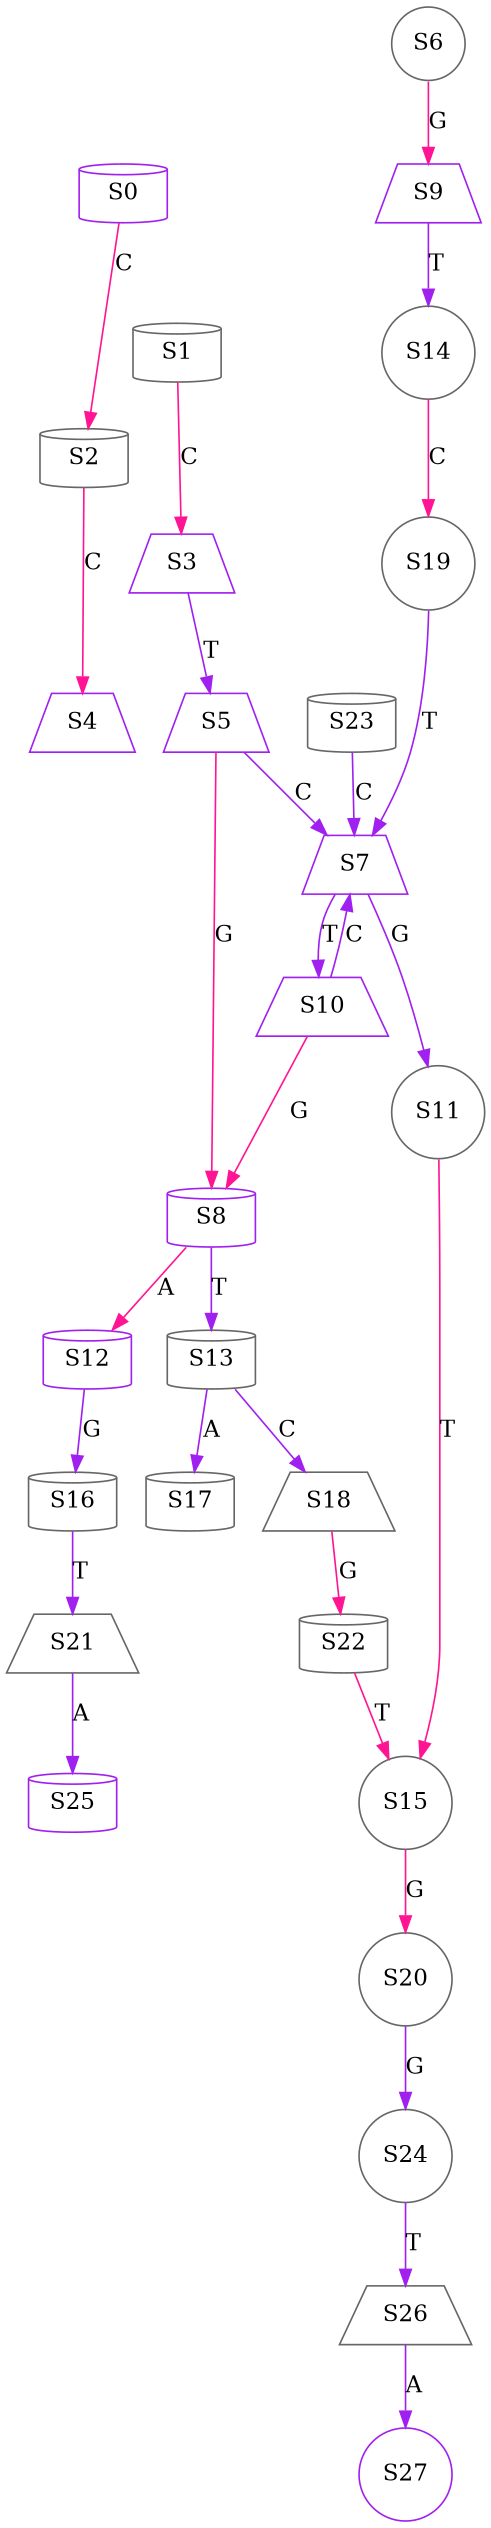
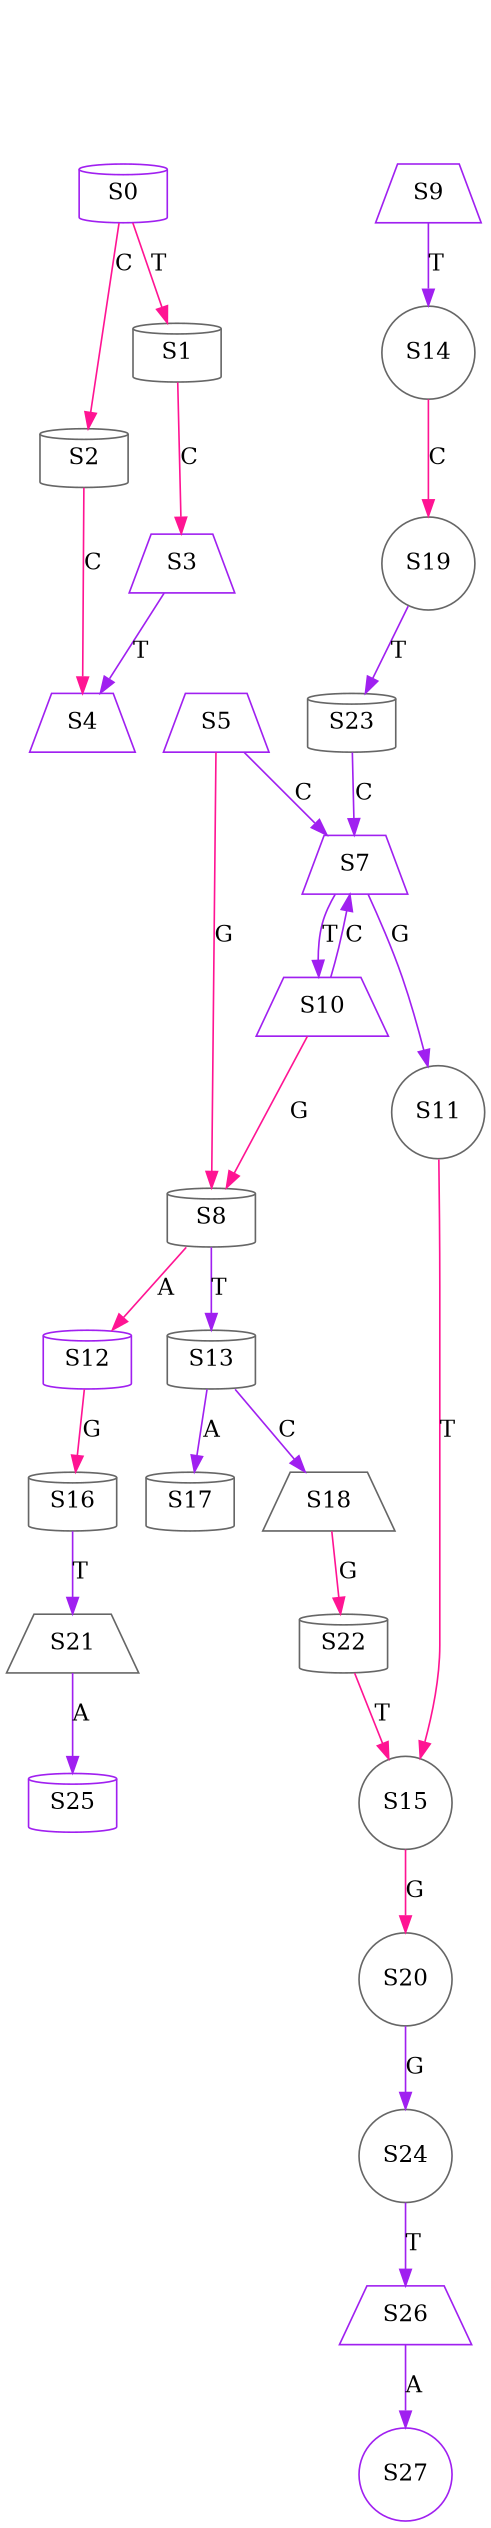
(428, 44) -> none
none -> (147, 265)
(197, 635) -> (137, 636)
(418, 719) -> (390, 642)
(211, 1218) -> (211, 1218)
(81, 1422) -> (81, 1422)
(406, 2315) -> (406, 2315)
